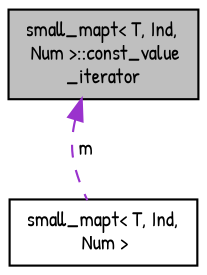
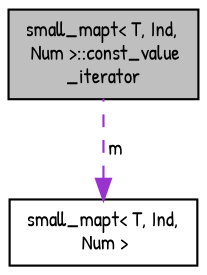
(74, 161) -> (103, 139)
